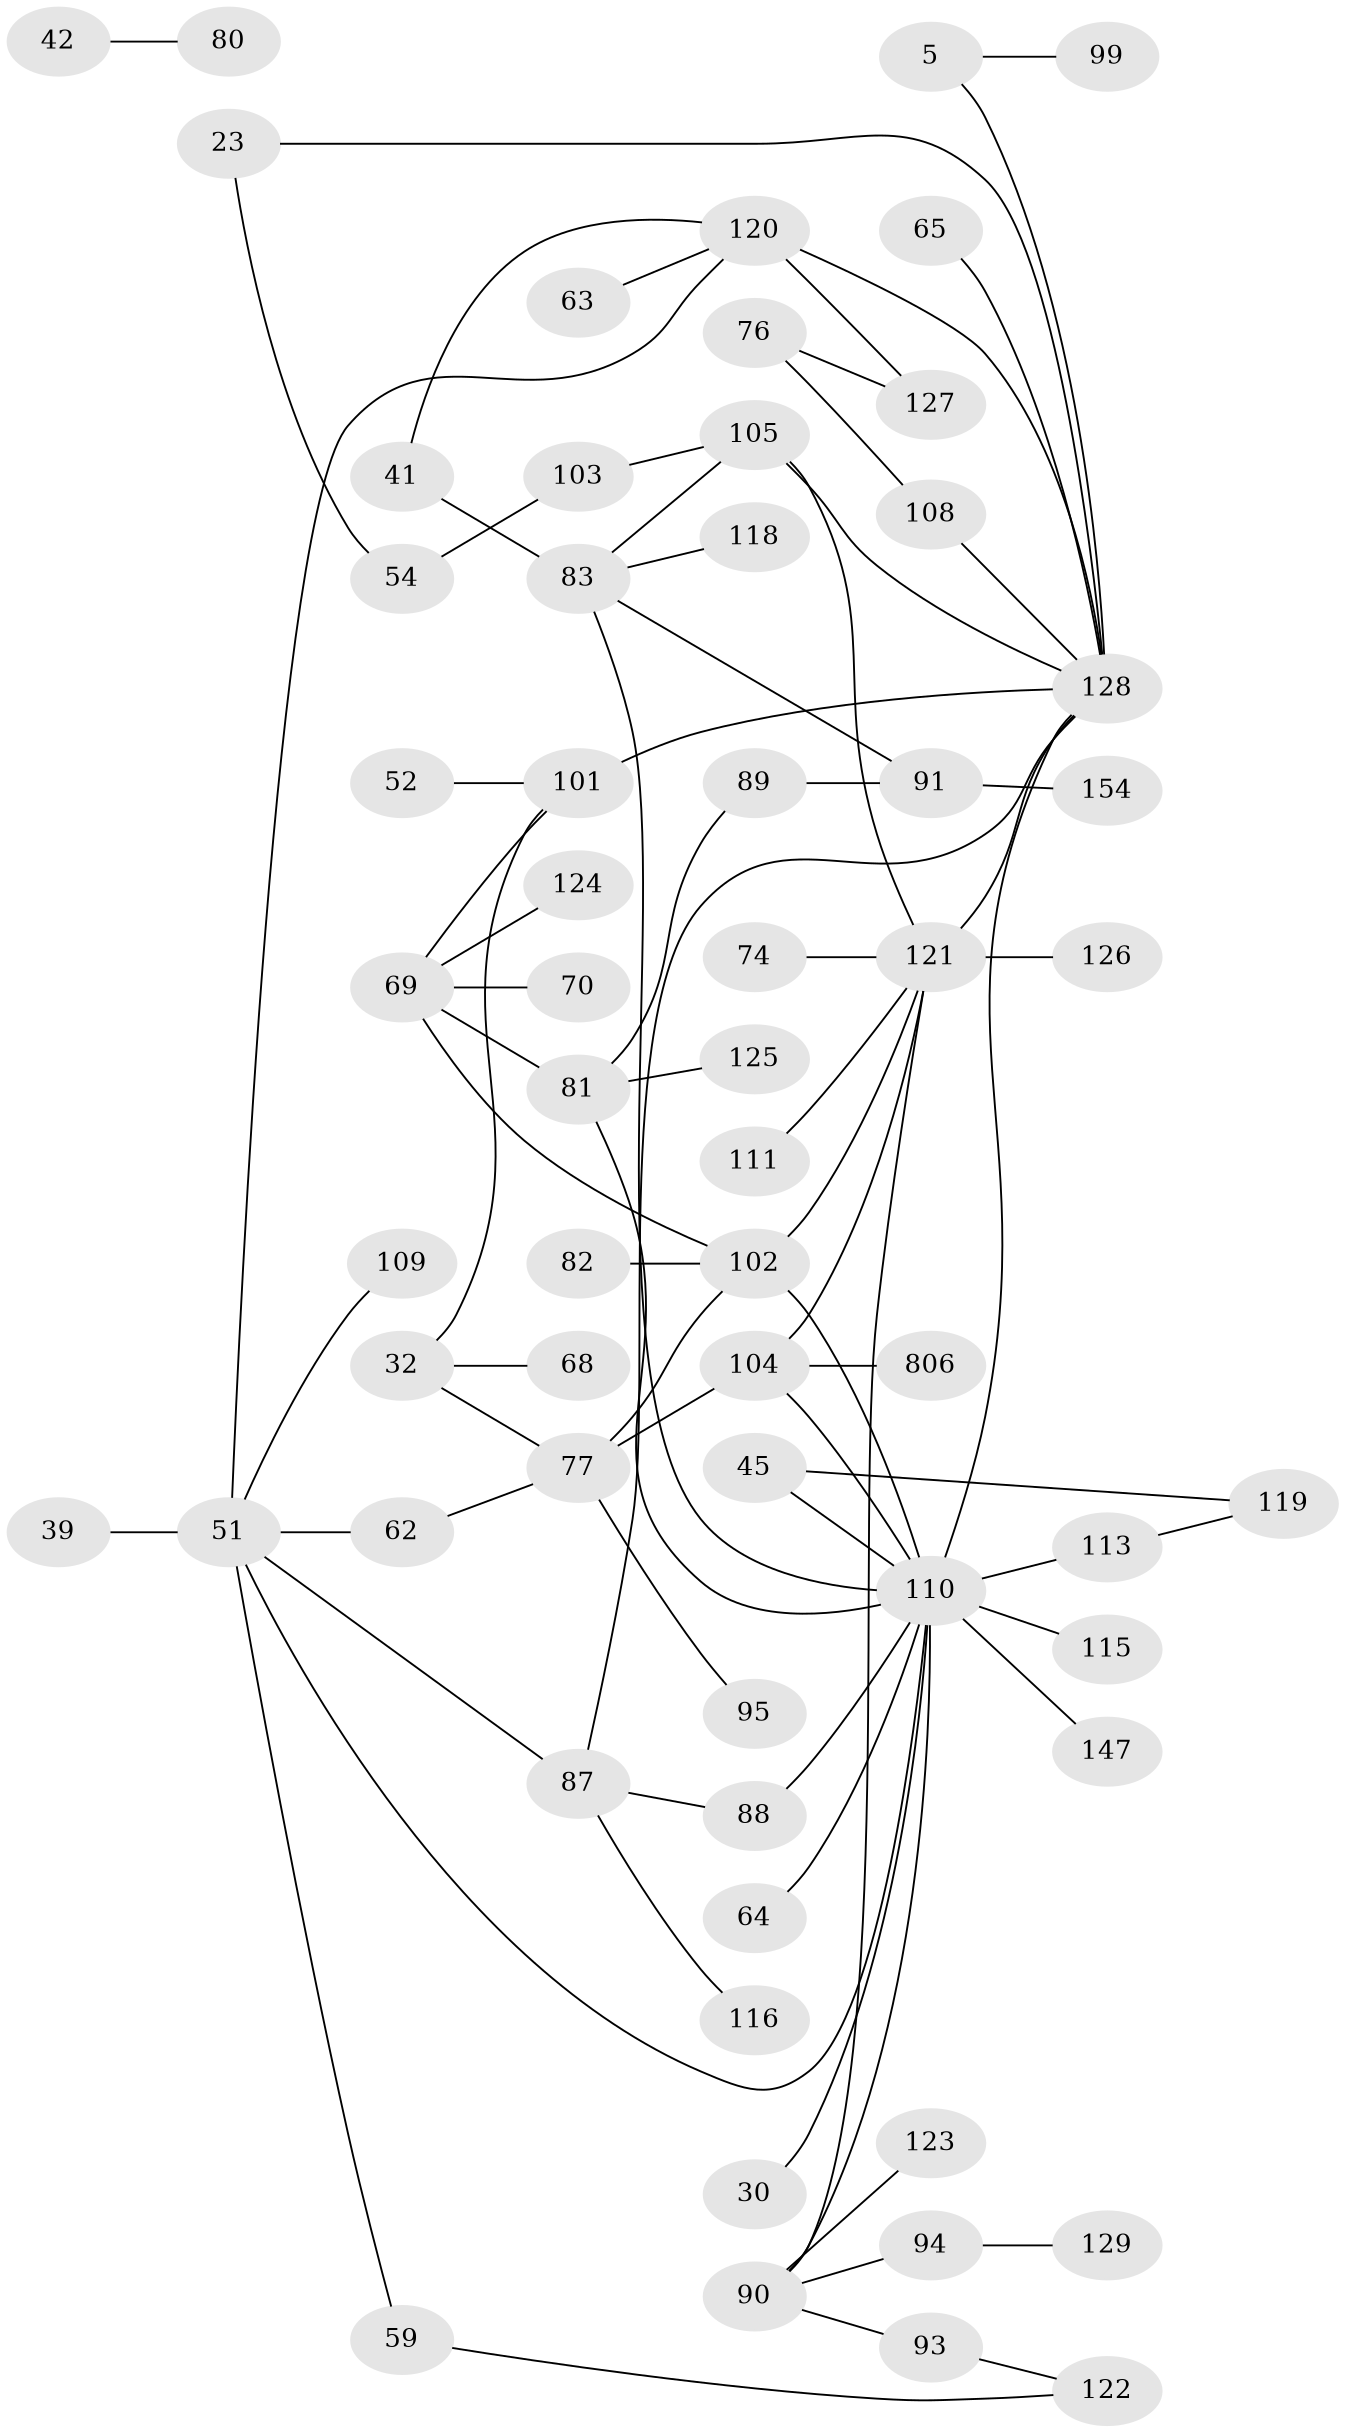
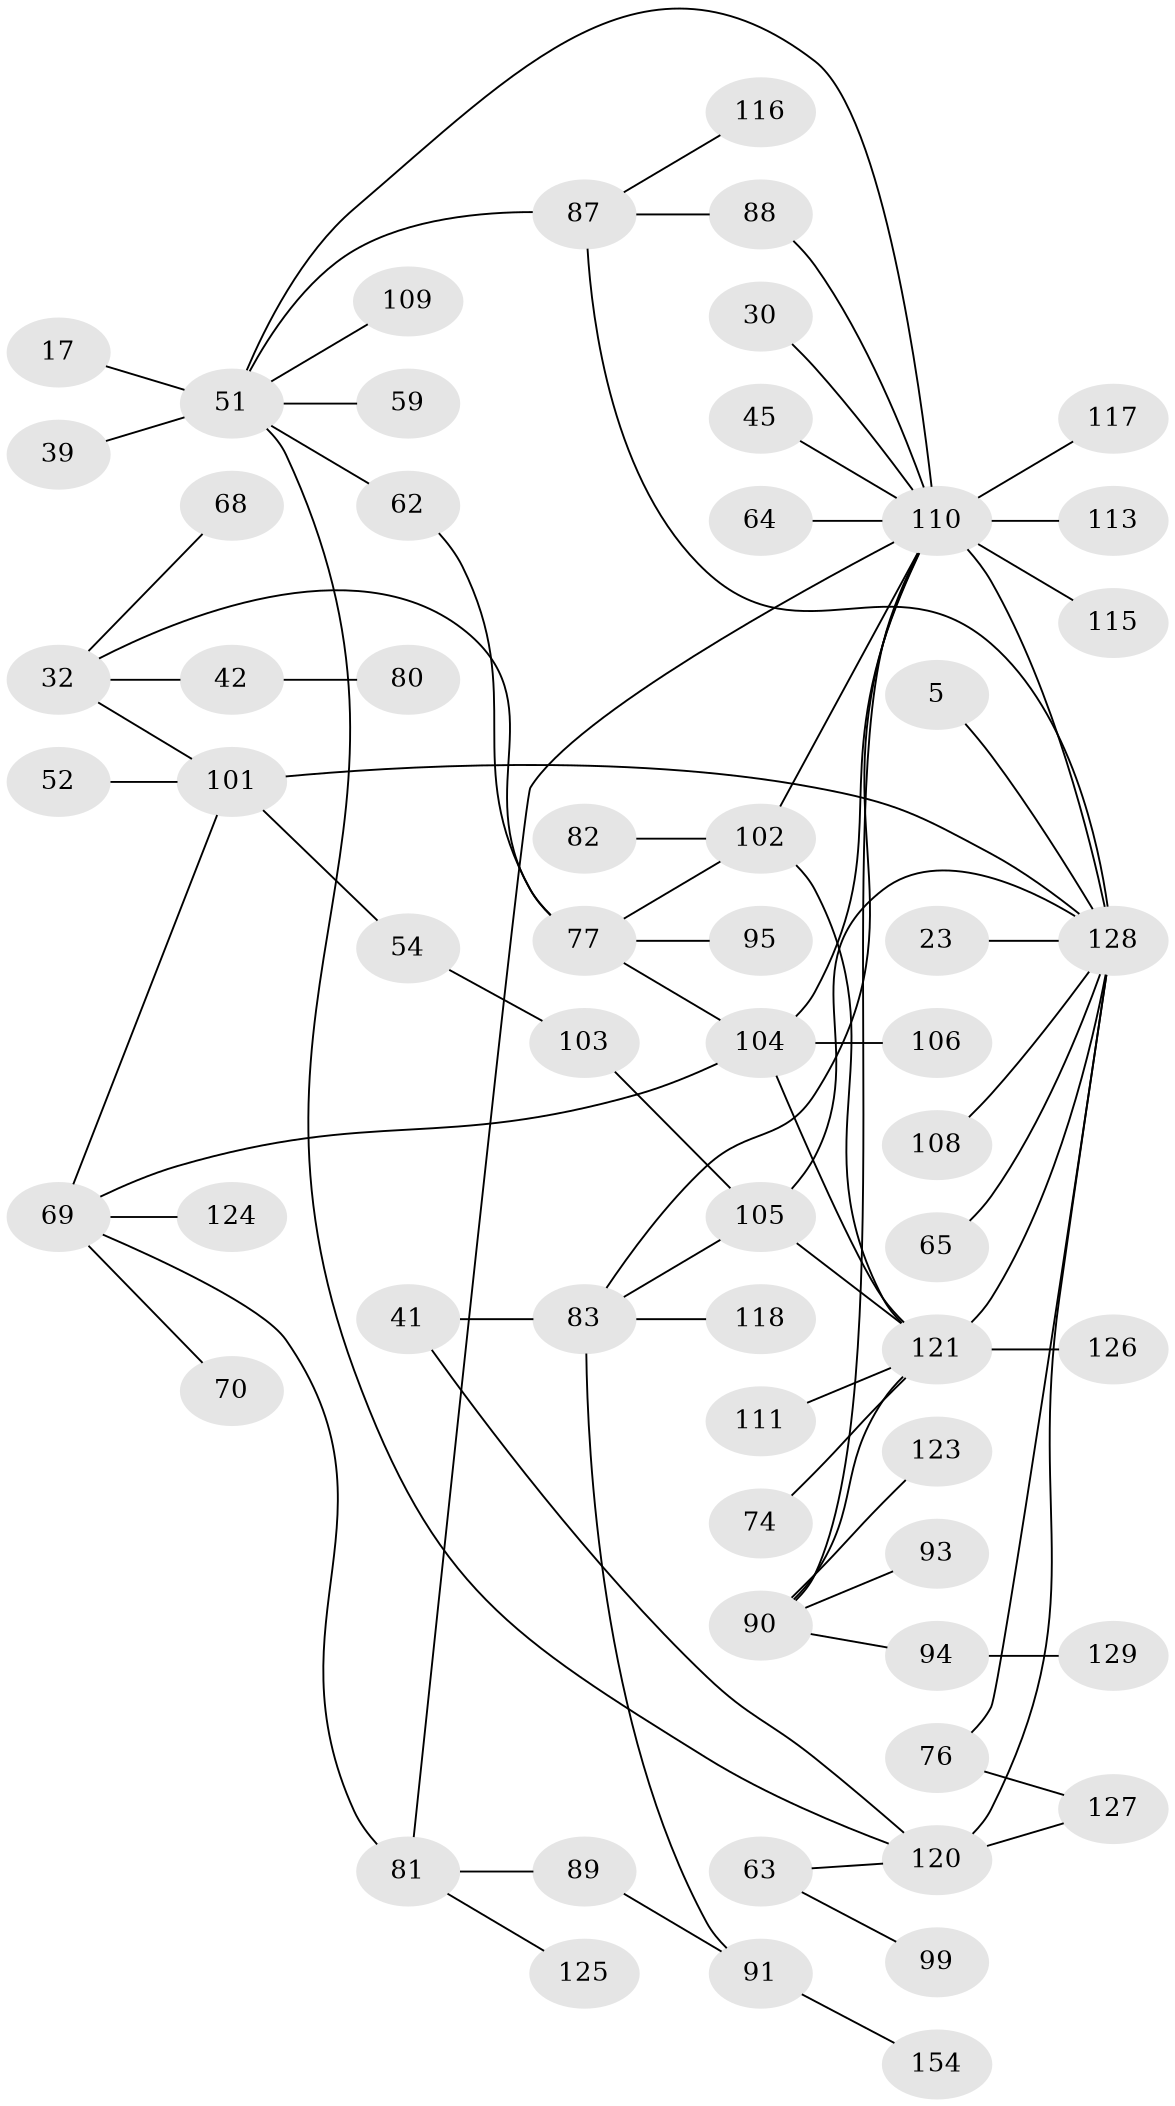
(1020, 57) -> (849, 1917)
none -> (59, 353)
(281, 374) -> (320, 865)
(845, 422) -> (1037, 1434)
none -> (145, 680)
(545, 1157) -> (409, 1130)
(931, 1366) -> (937, 1043)
(1284, 1504) -> none
(1107, 1752) -> (1113, 419)
(1107, 2391) -> none
